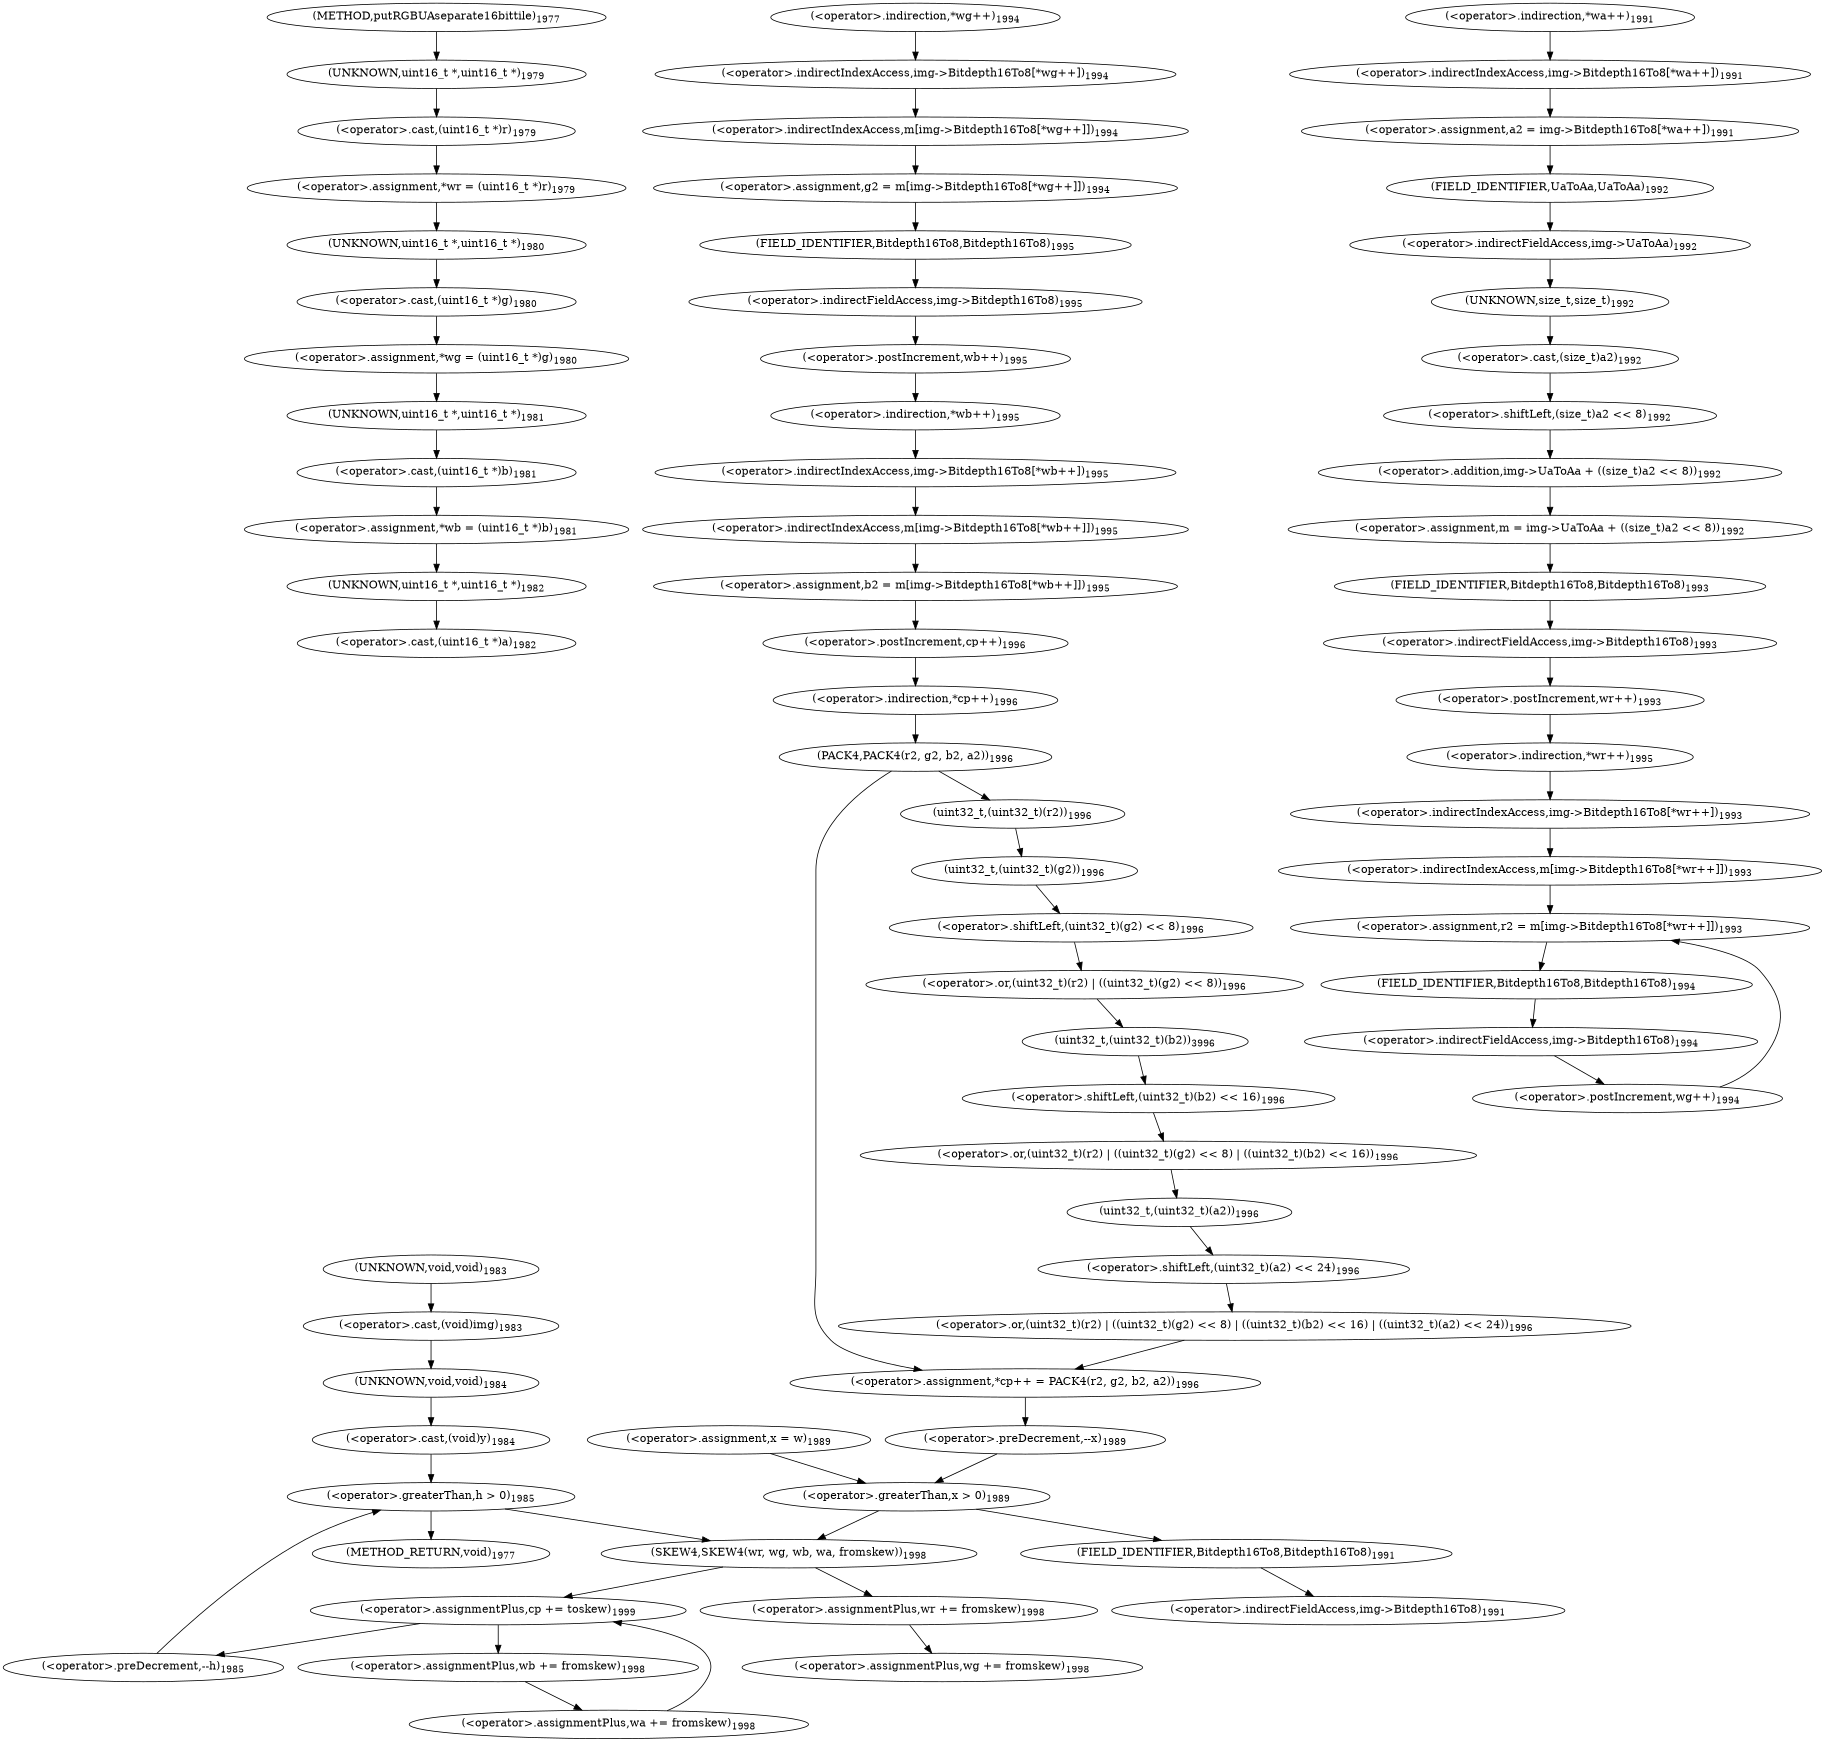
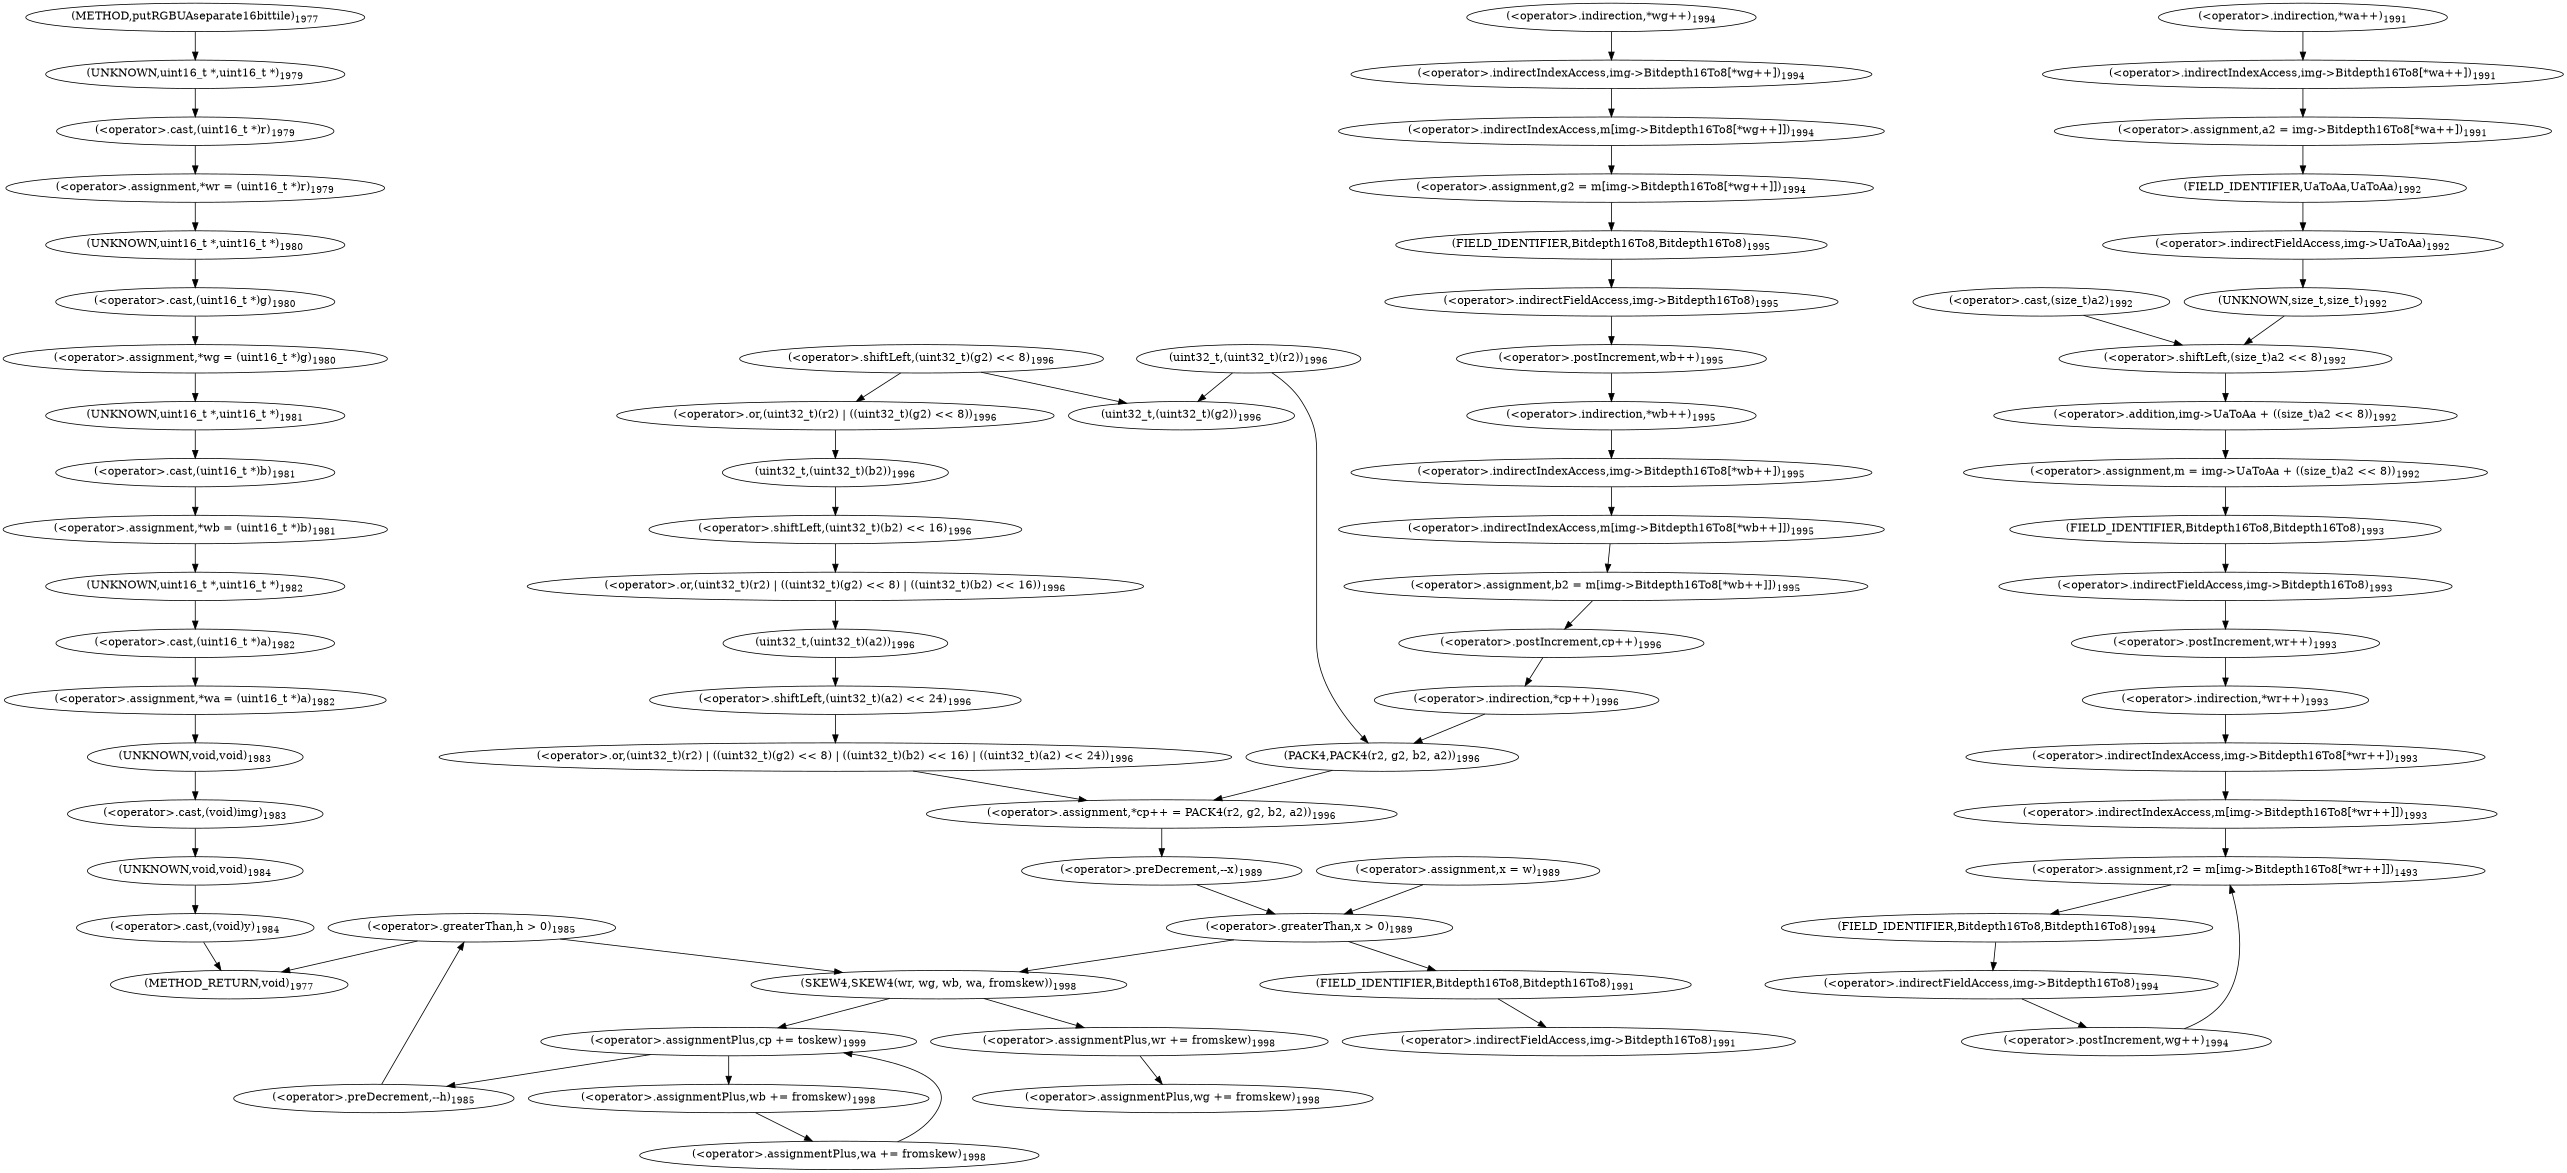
(1550, 326) -> (2268, 328)
none -> (195, 700)
(1642, 756) -> (2317, 699)
(961, 784) -> (1317, 553)
(1045, 896) -> (1050, 387)
(1731, 927) -> (2406, 870)
(1204, 1040) -> (904, 471)
(431, 1464) -> (210, 953)
